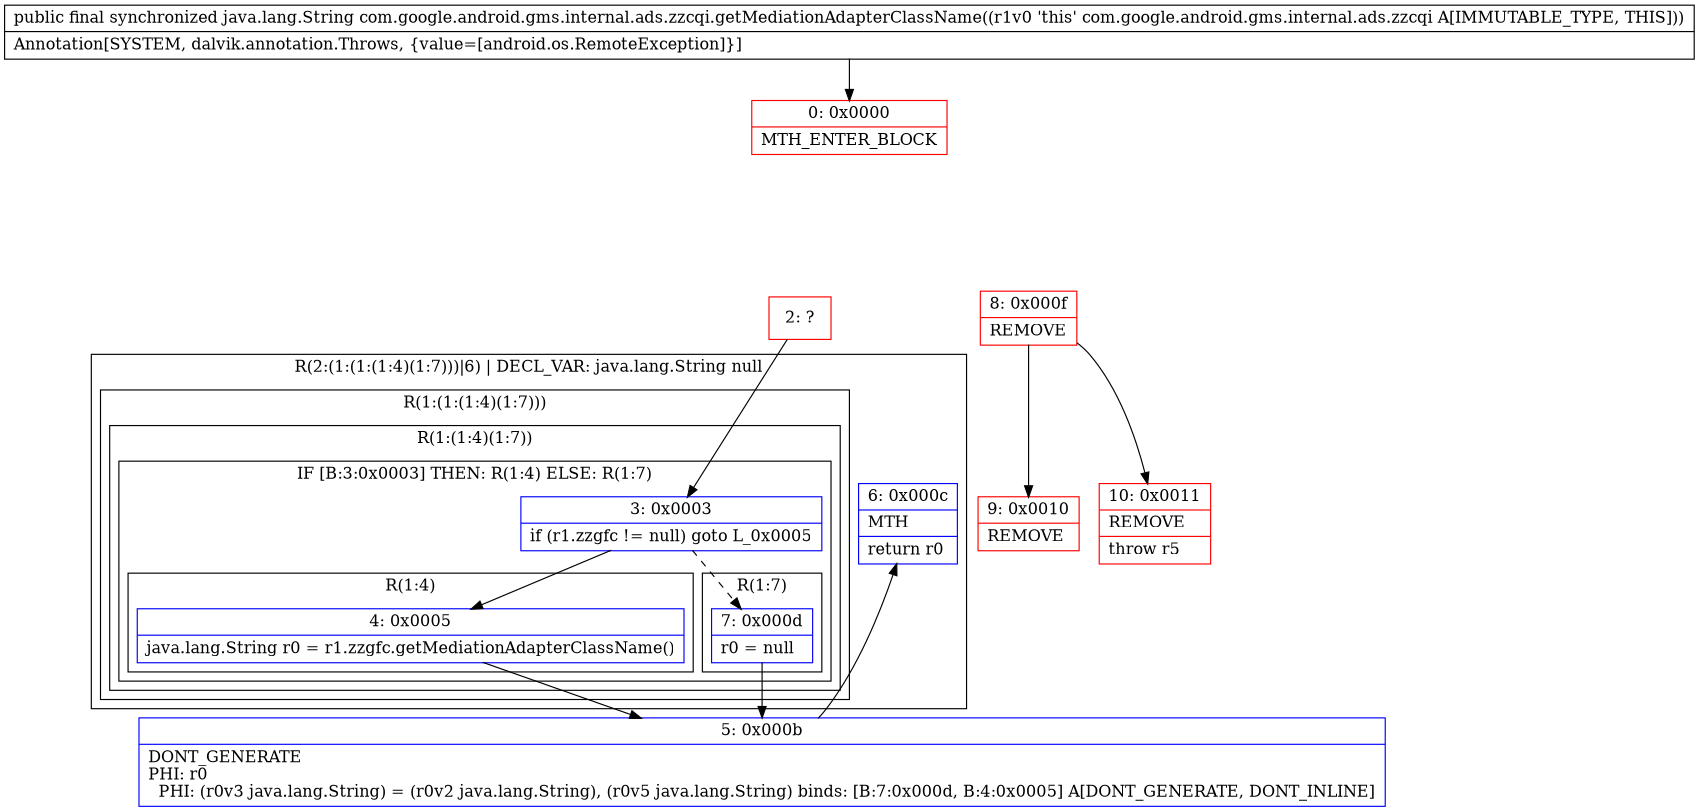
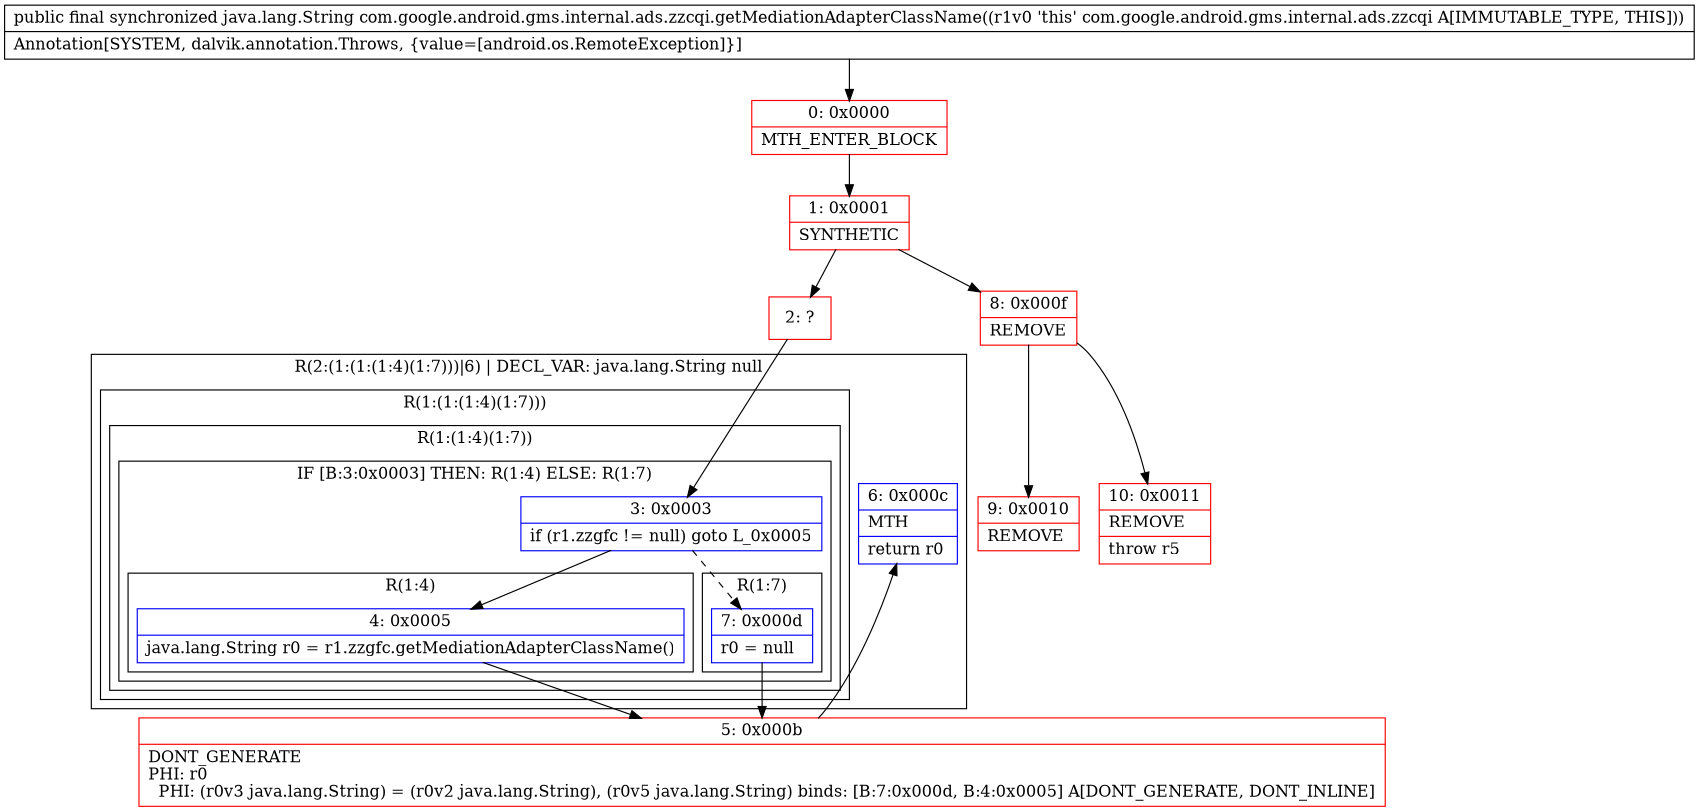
none -> (849, 223)
(762, 762) -> (762, 762)
